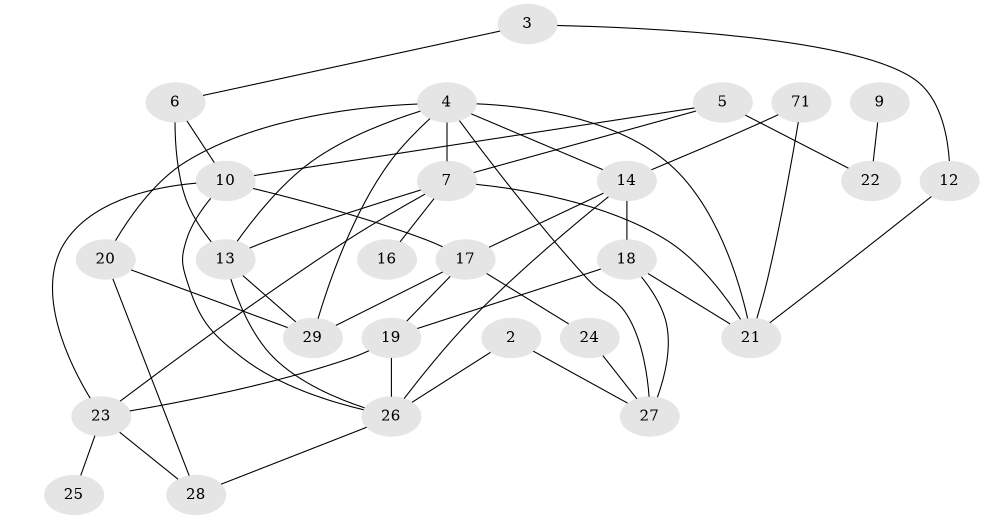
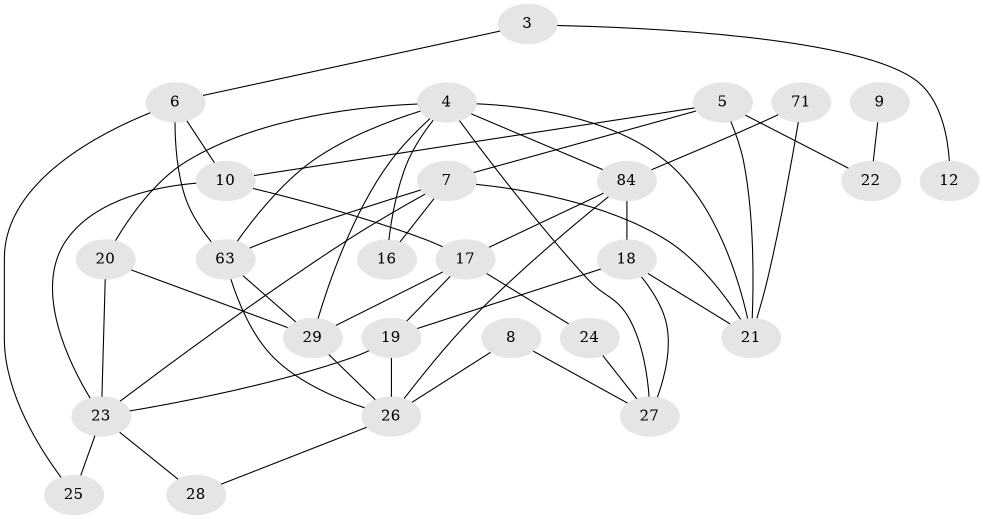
(447, 139) -> (402, 177)
(627, 181) -> (627, 181)
(226, 259) -> (226, 259)
(851, 260) -> (751, 219)
none -> (4, 266)
(511, 338) -> (511, 338)
(221, 340) -> (352, 377)
(147, 367) -> (104, 338)
